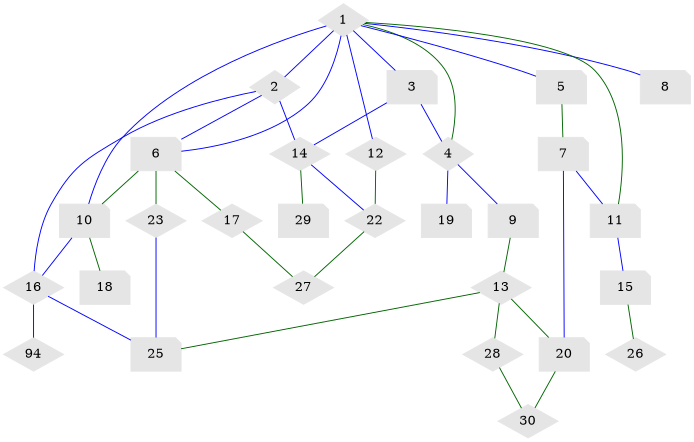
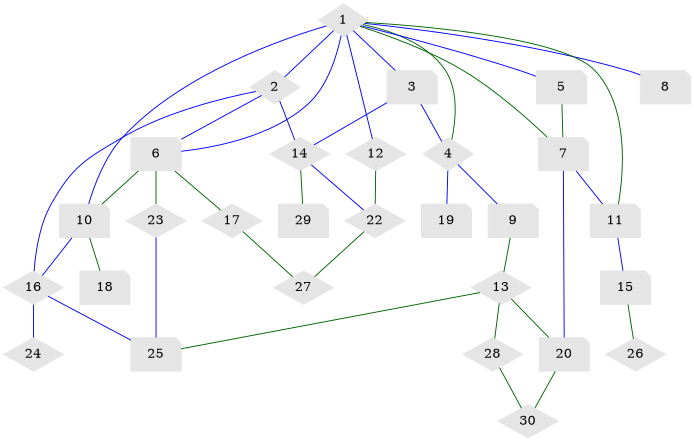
none -> (461, 69)
(34, 354) -> (34, 354)
